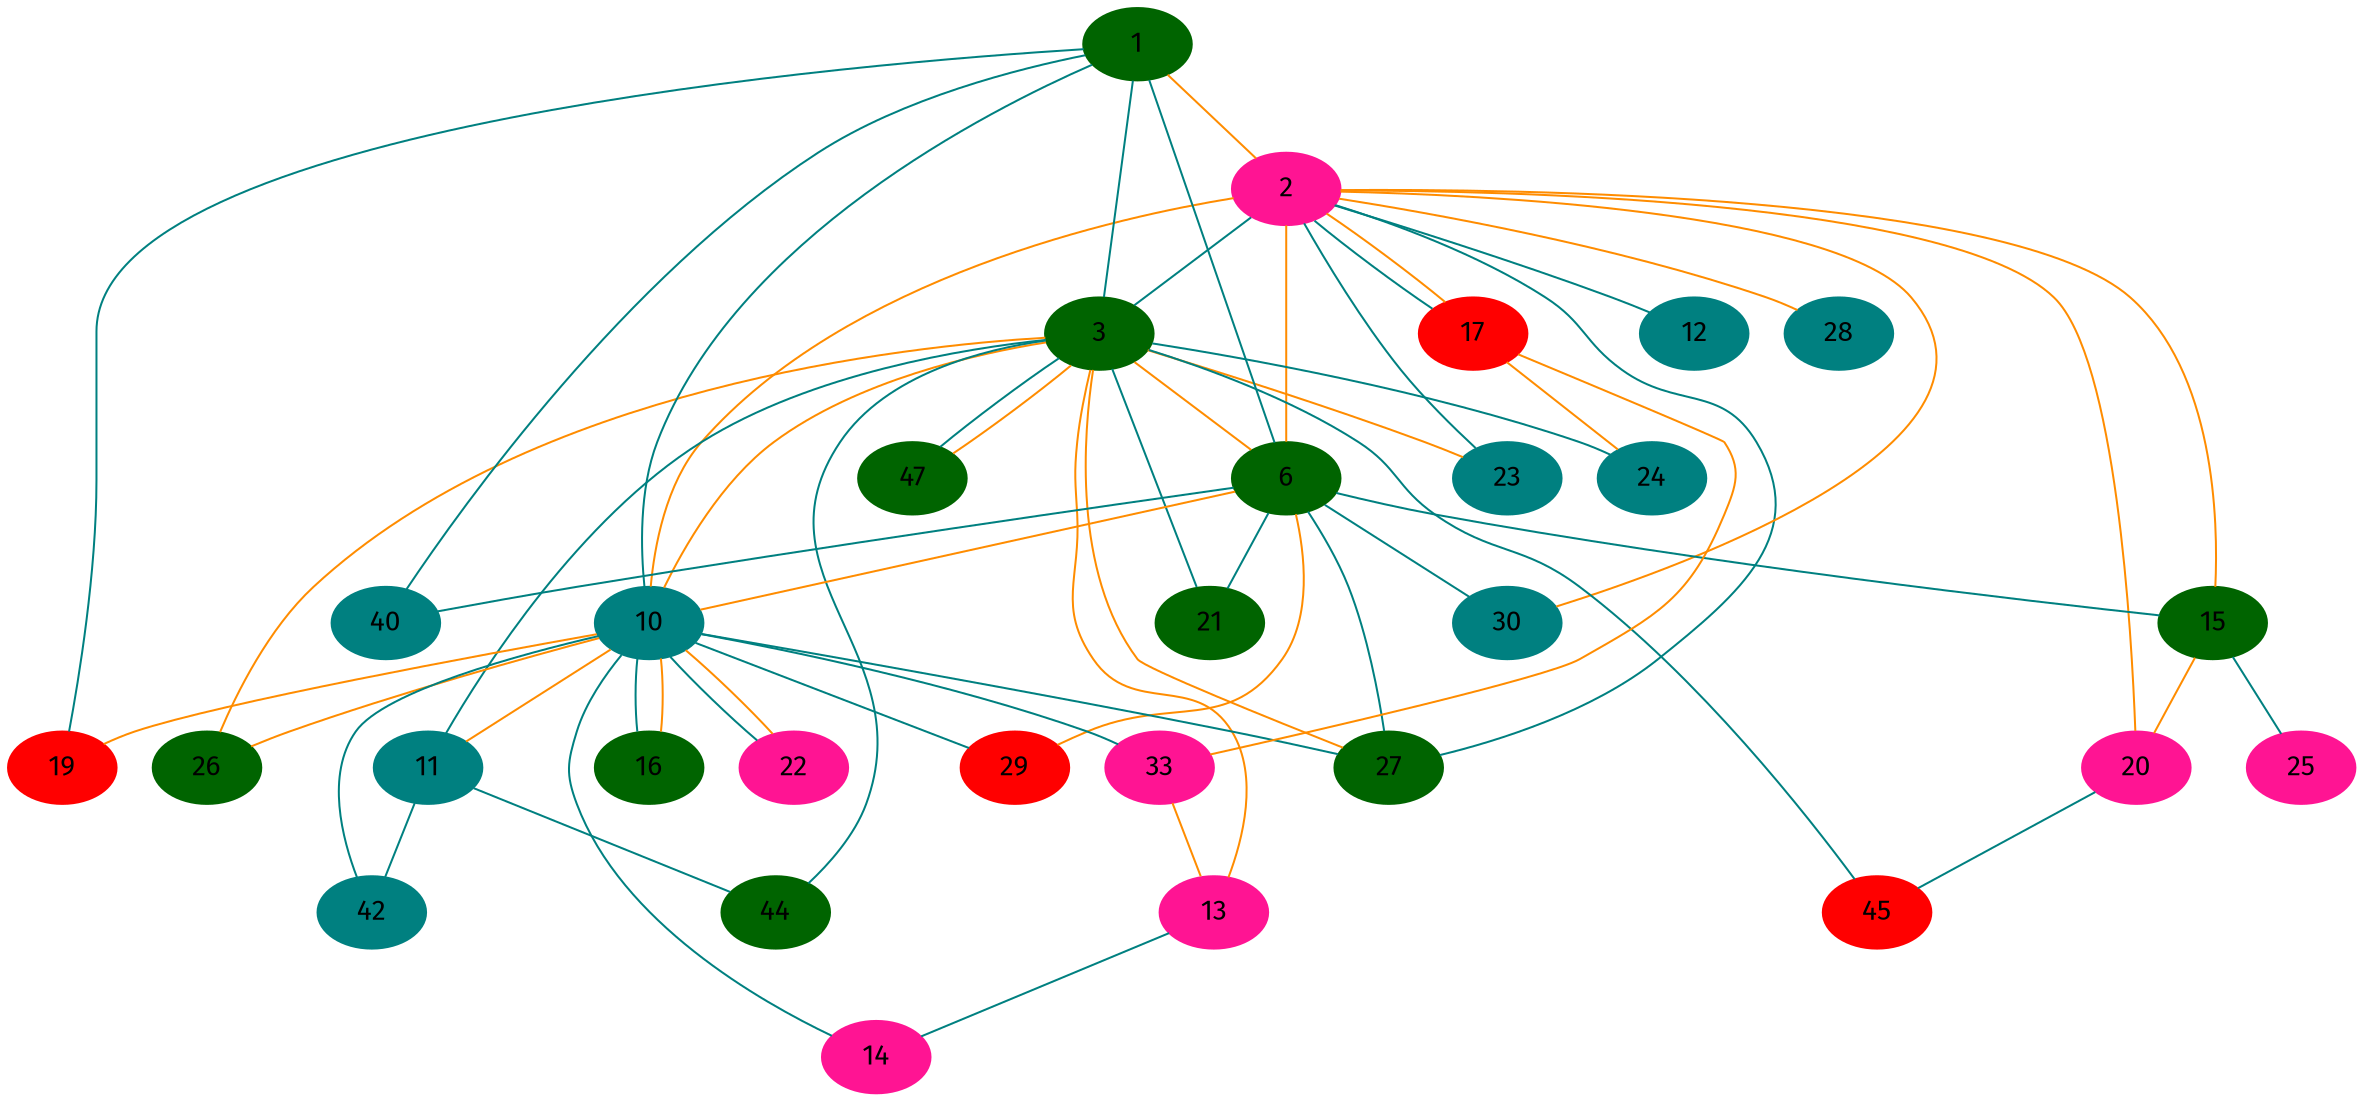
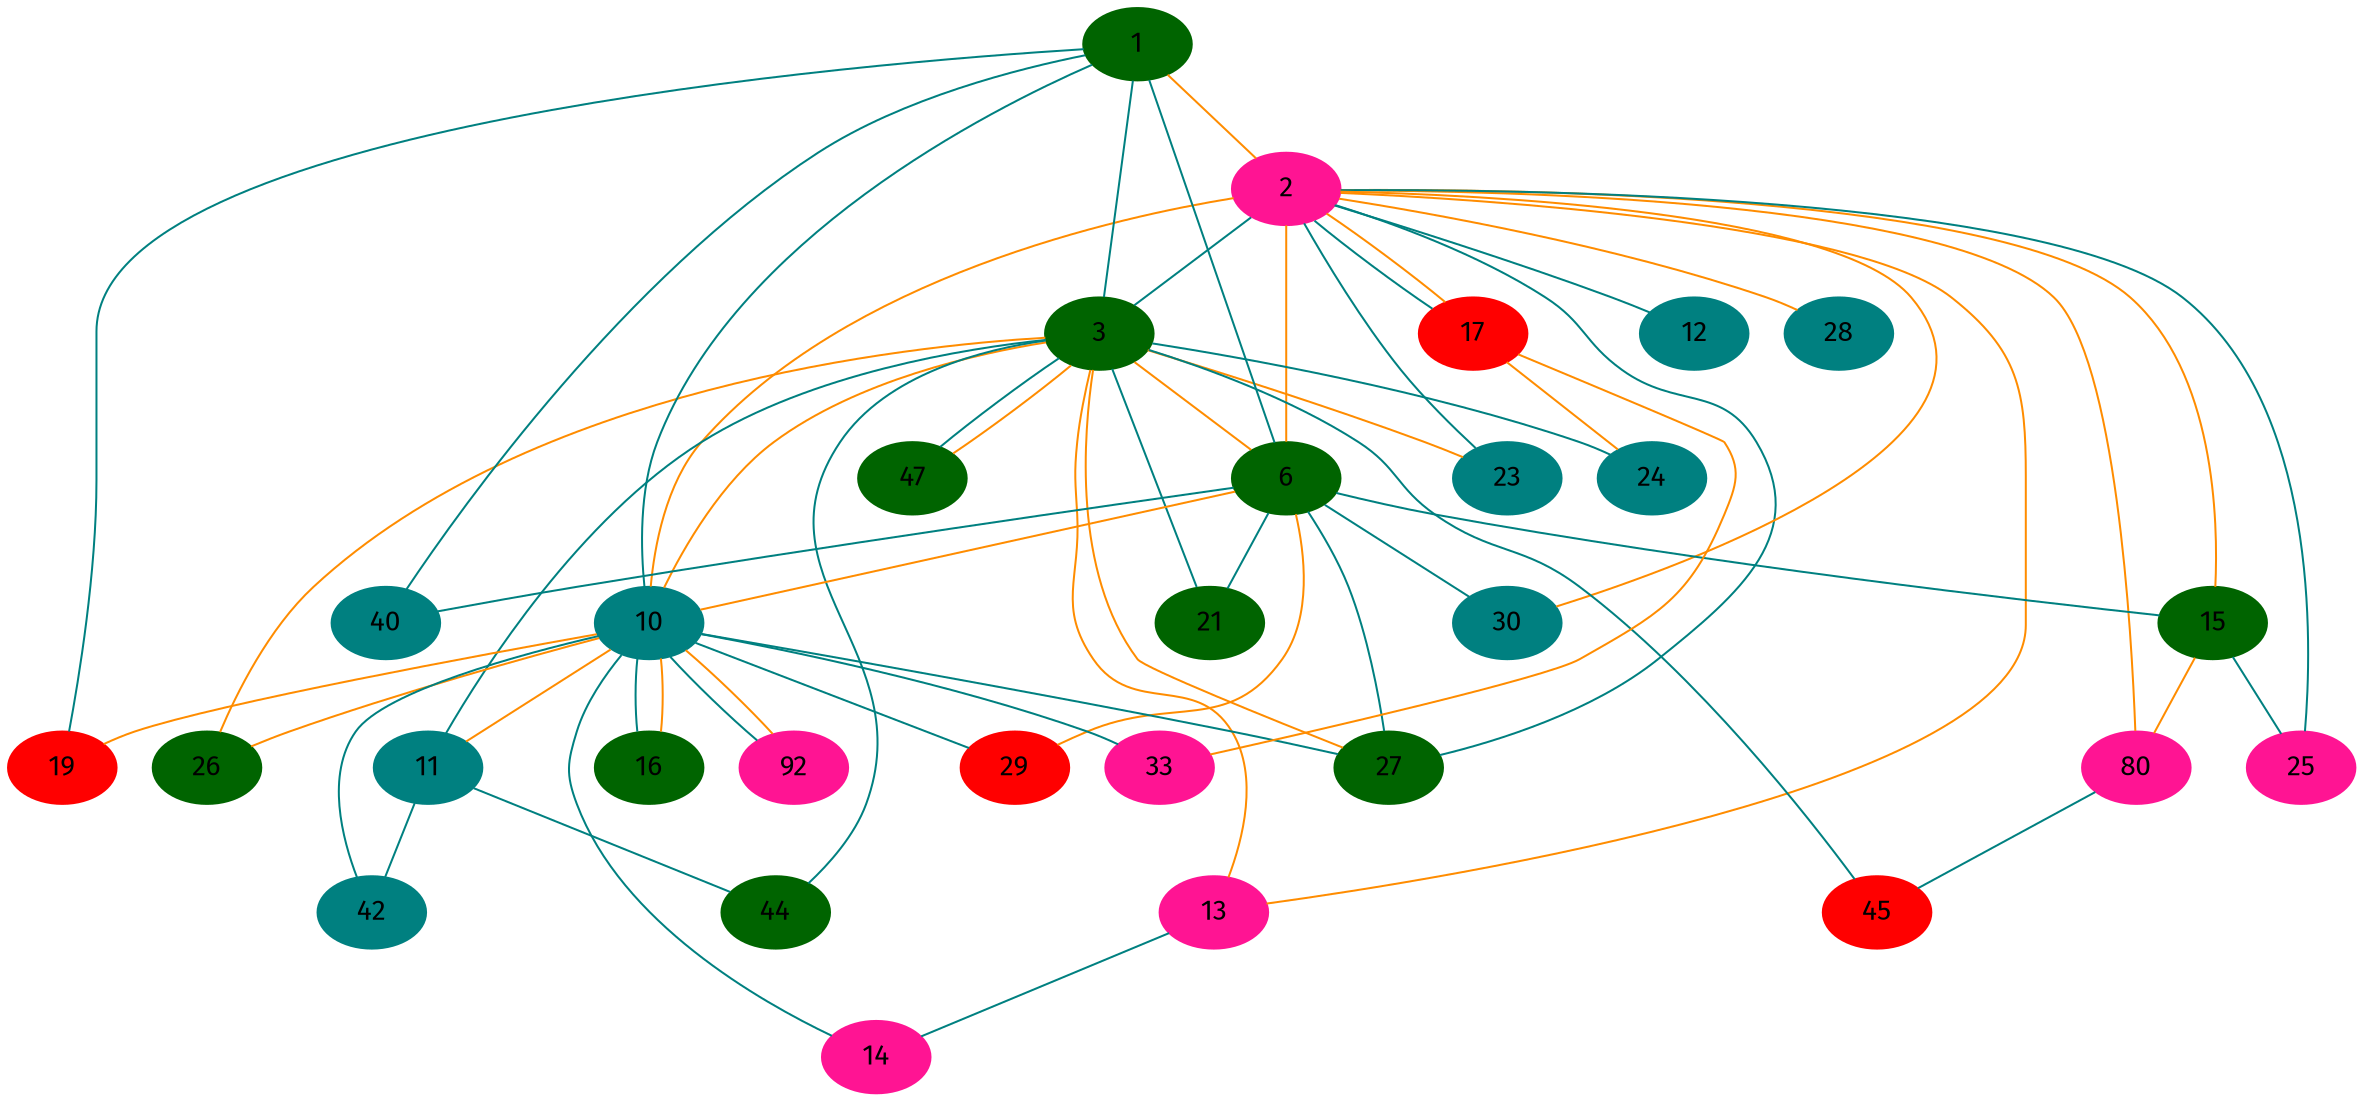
none -> (2097, 258)
(794, 768) -> (794, 768)
(2136, 768) -> (2136, 768)
(1187, 840) -> (2026, 556)
